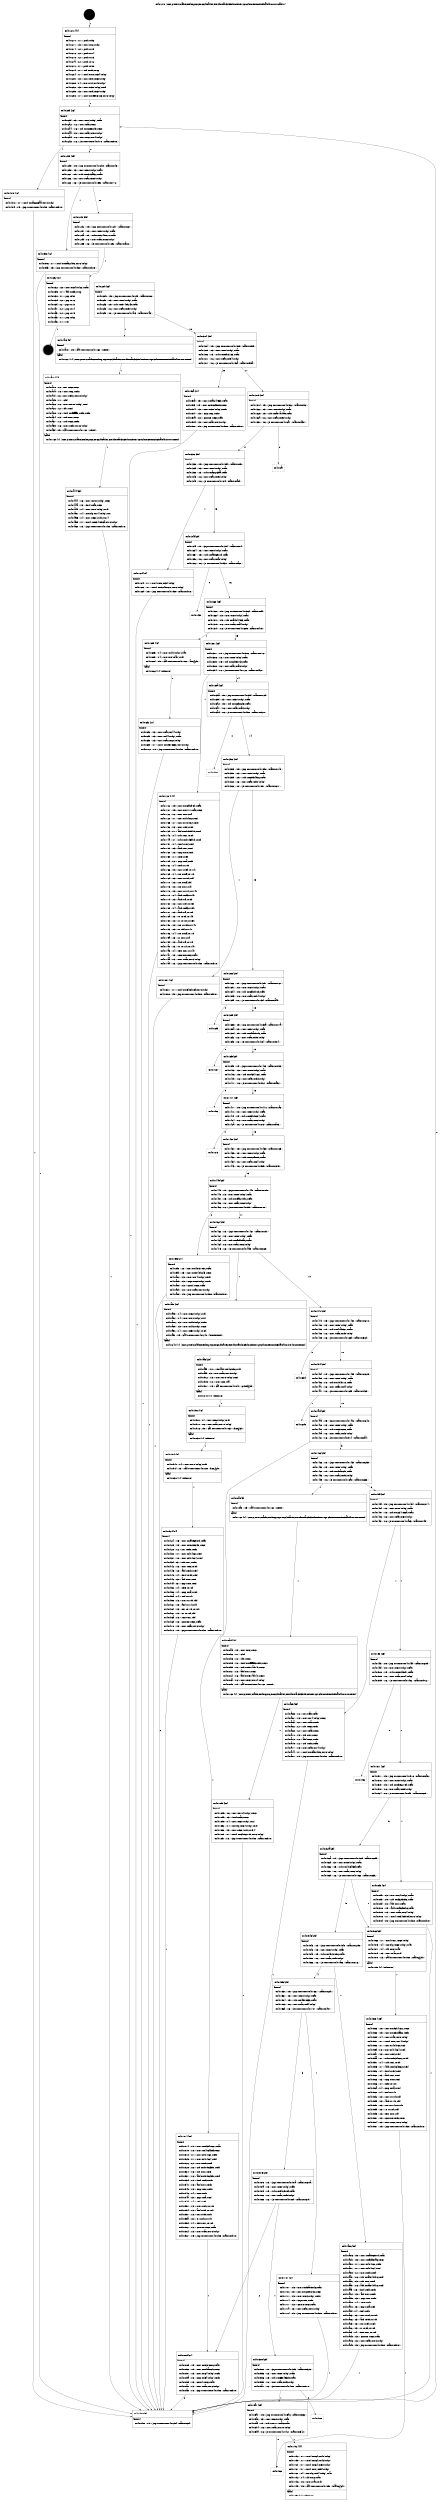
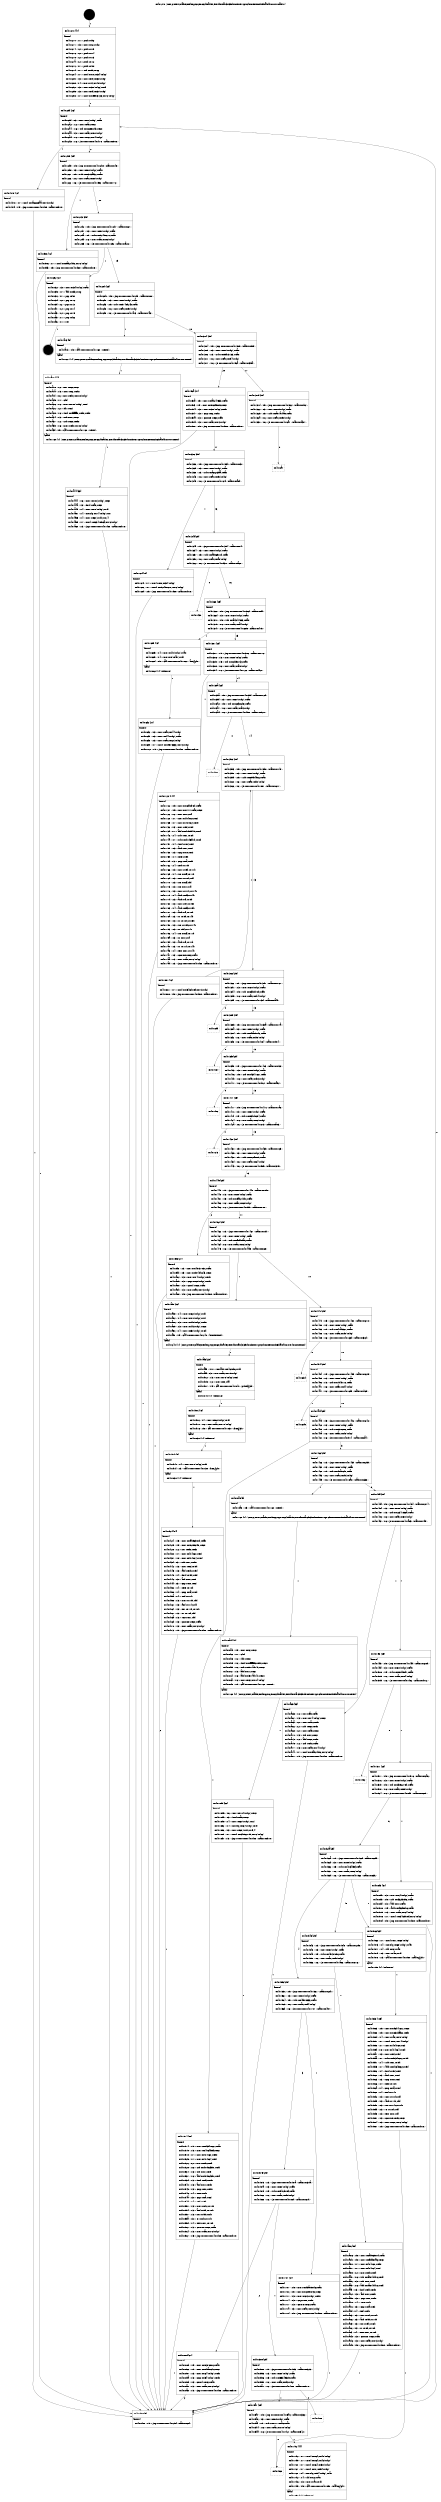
none -> (113, 265)
(252, 439) -> (214, 440)
(235, 885) -> (249, 898)
(318, 1972) -> (299, 1924)
(207, 2295) -> (178, 2324)
